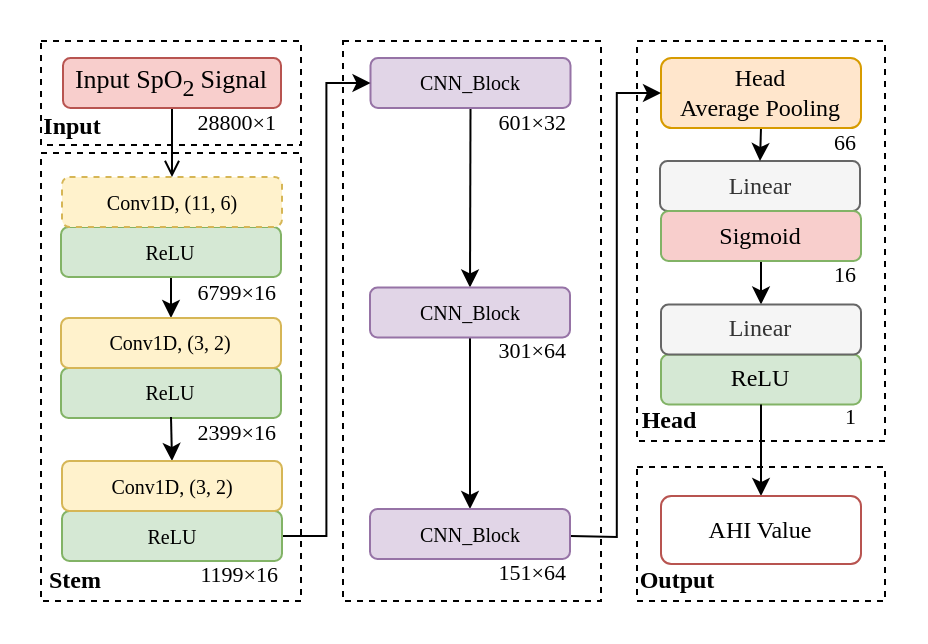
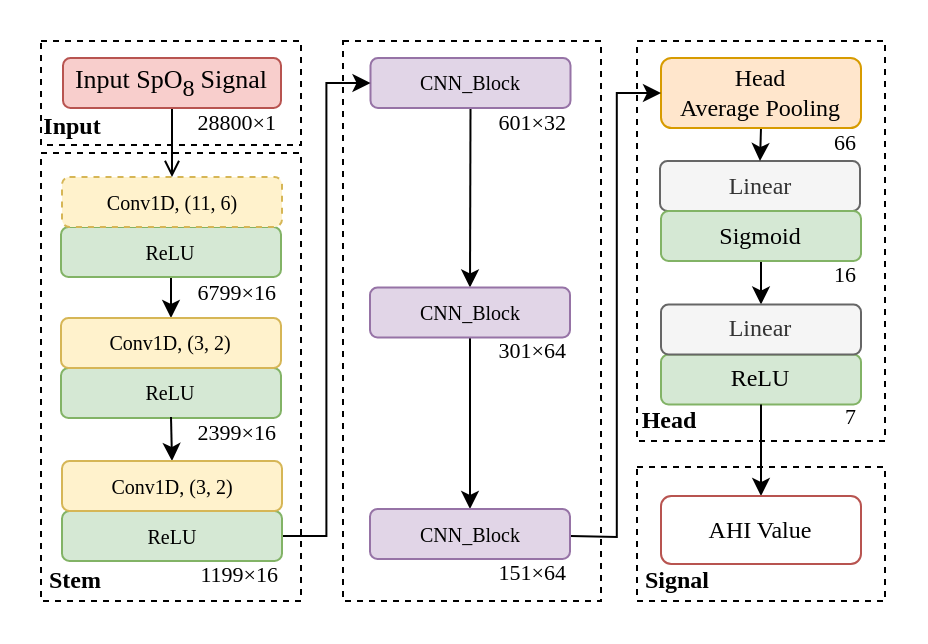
(172, 83) -> (172, 83)
(761, 236) -> (761, 236)
(849, 413) -> (849, 413)
(678, 581) -> (678, 581)
